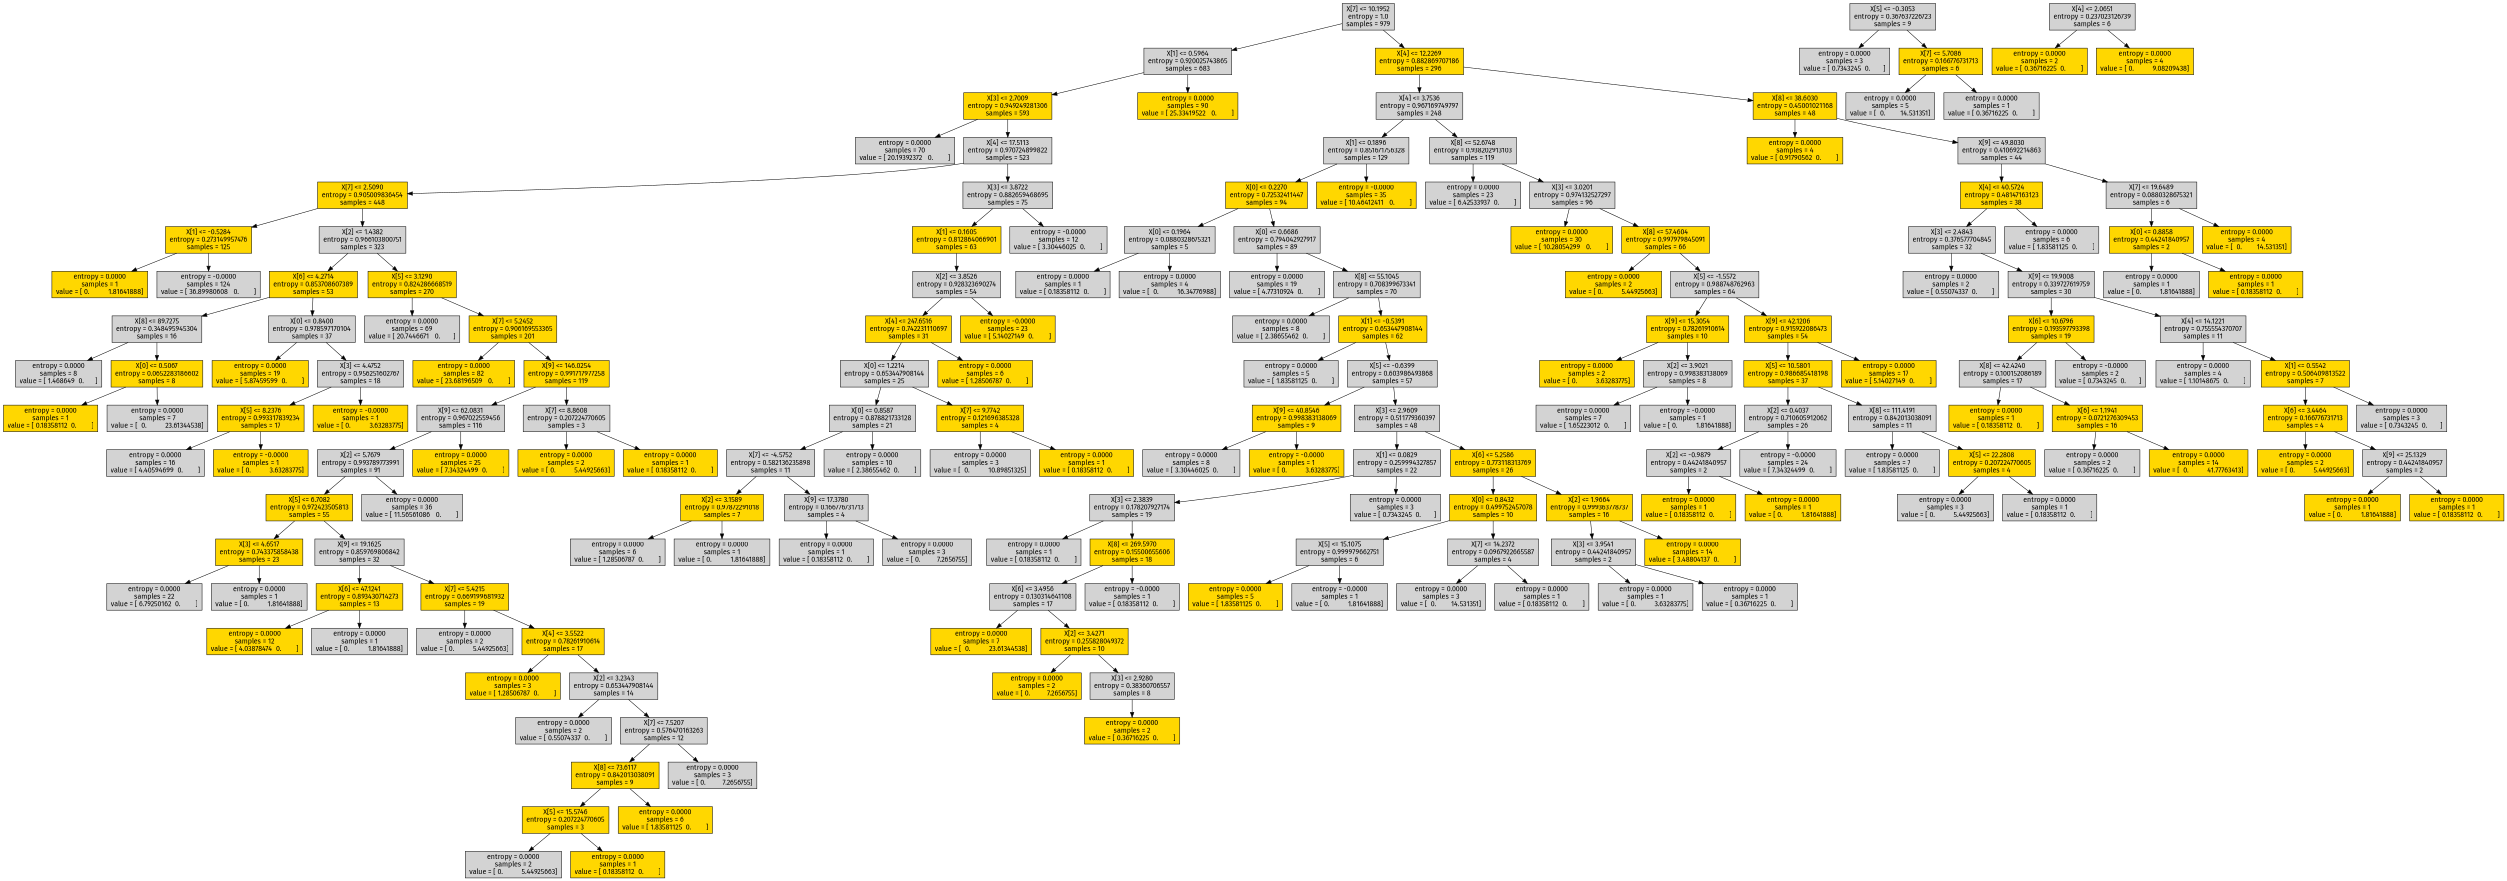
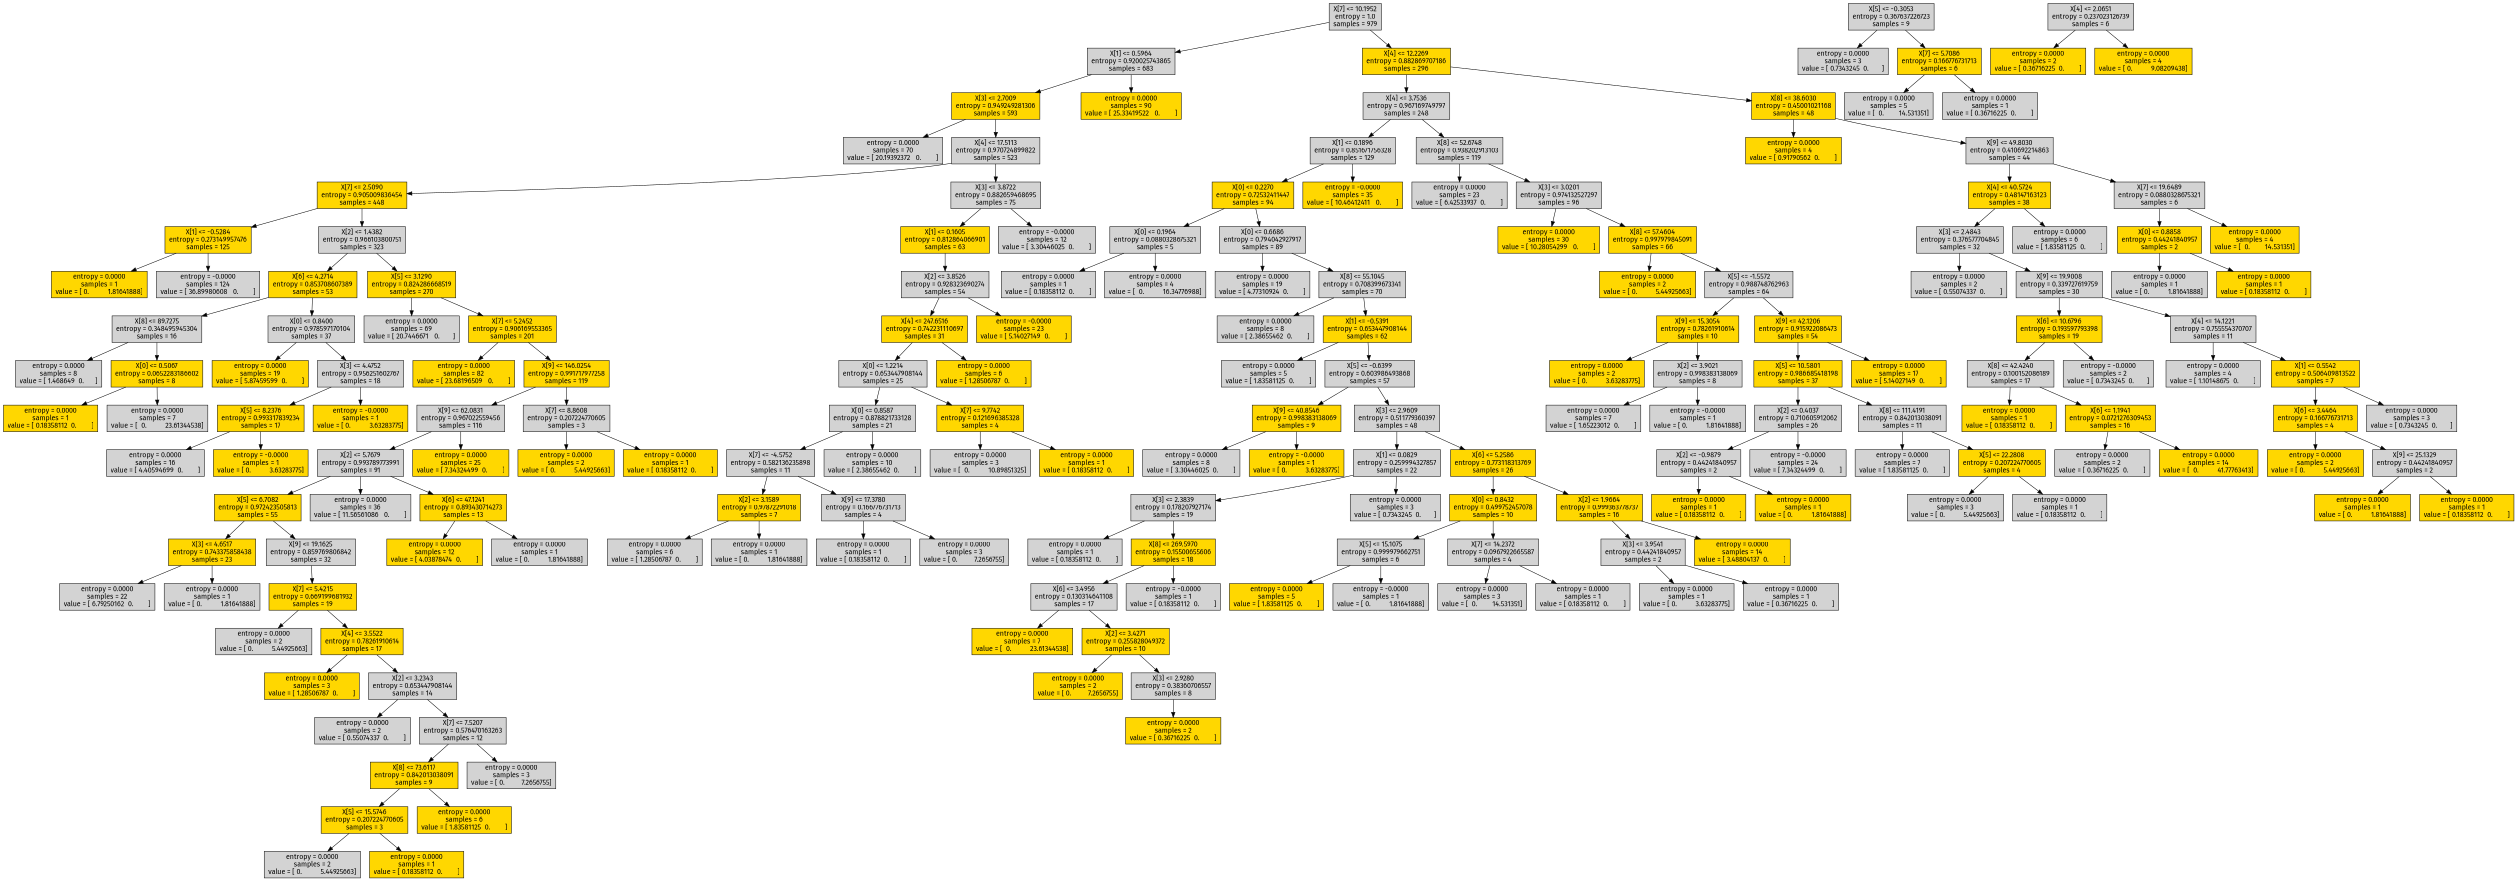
(359, 572) -> (410, 484)
